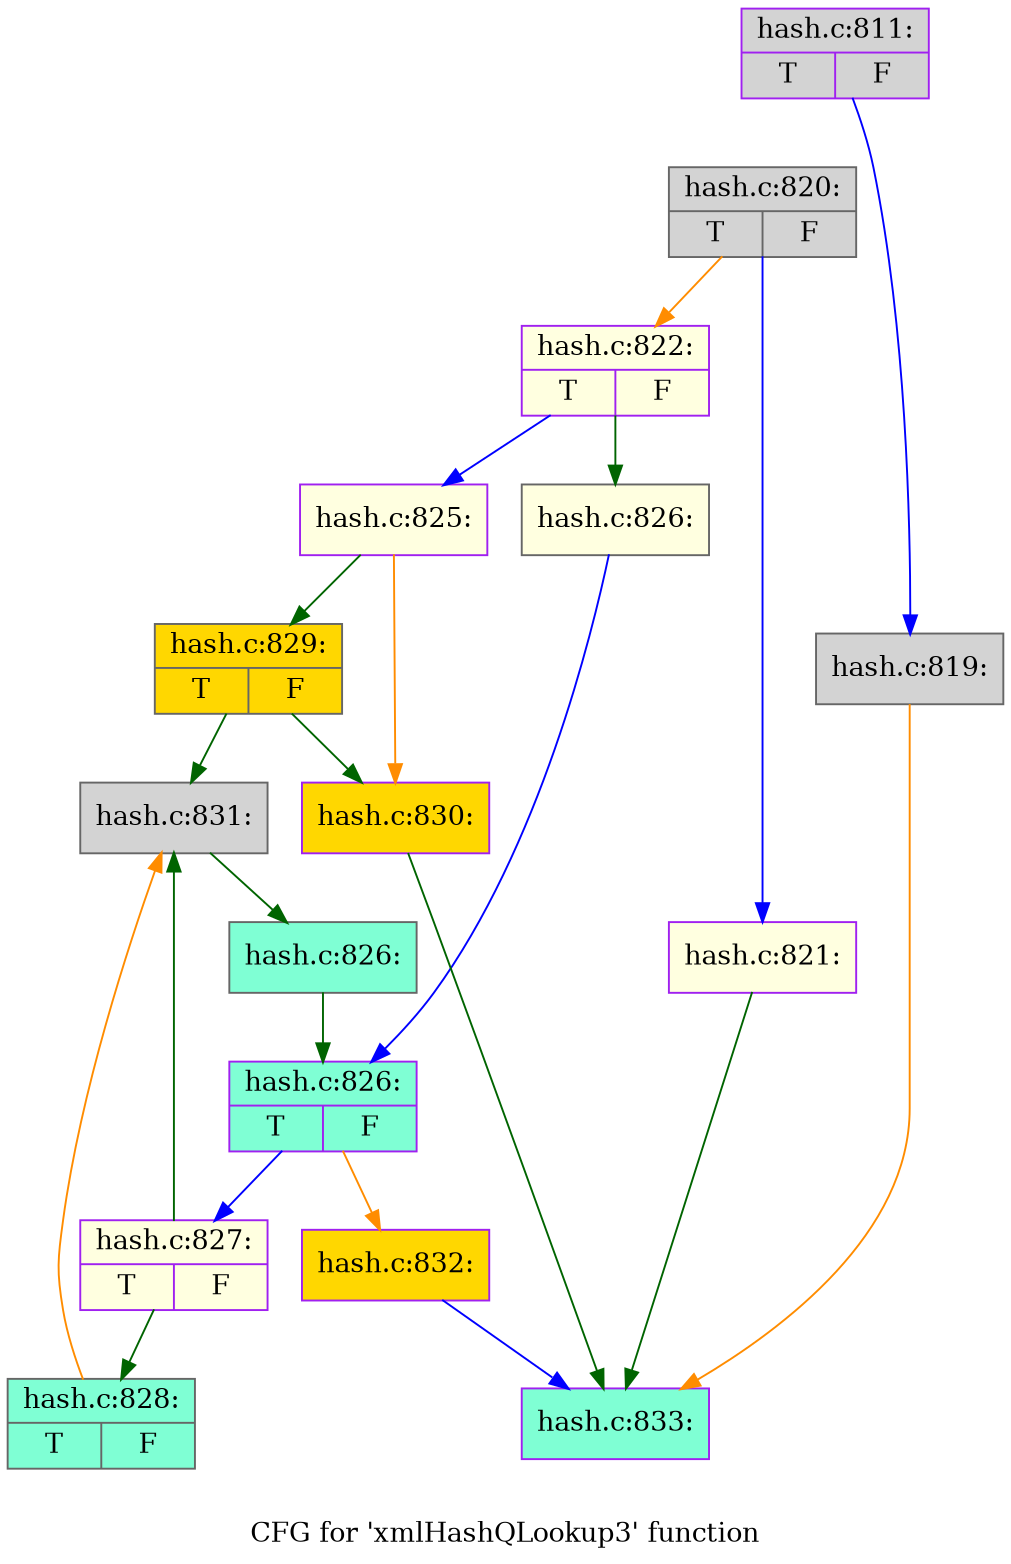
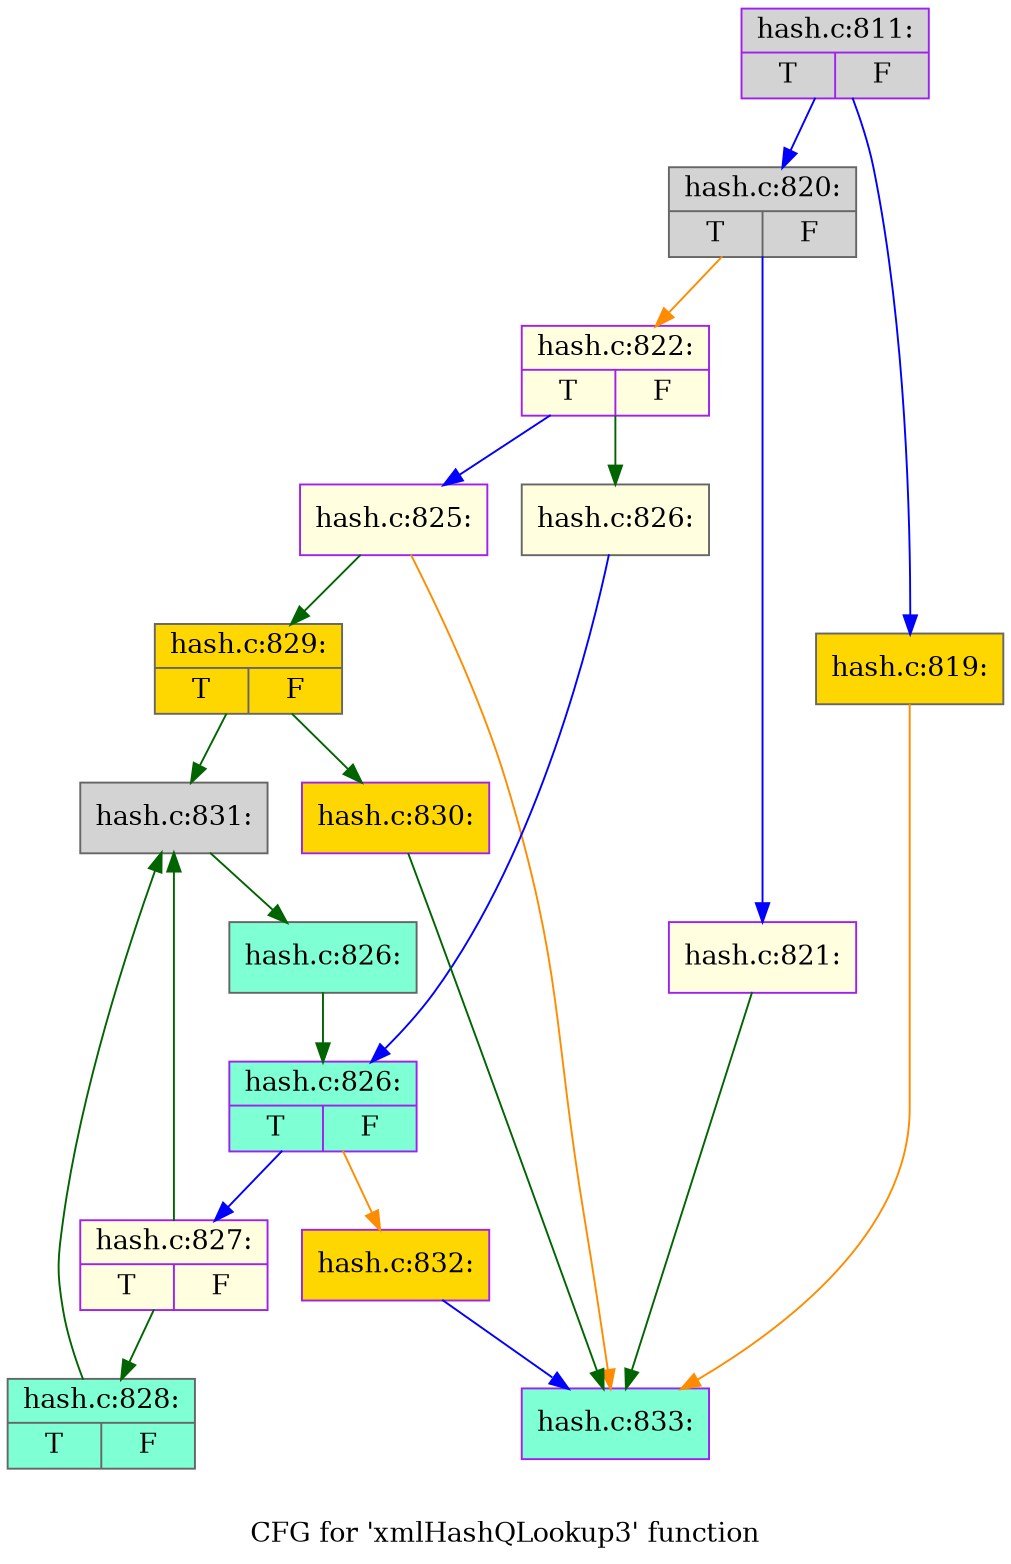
none -> (803, 124)
(395, 659) -> (548, 952)
(910, 669) -> (910, 669)
(81, 1122) -> (81, 1122)
